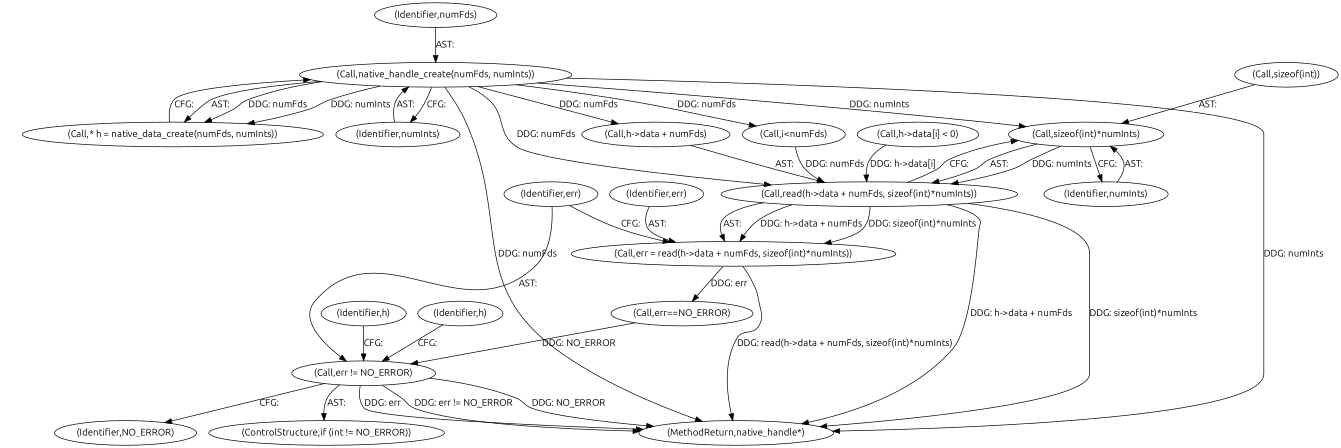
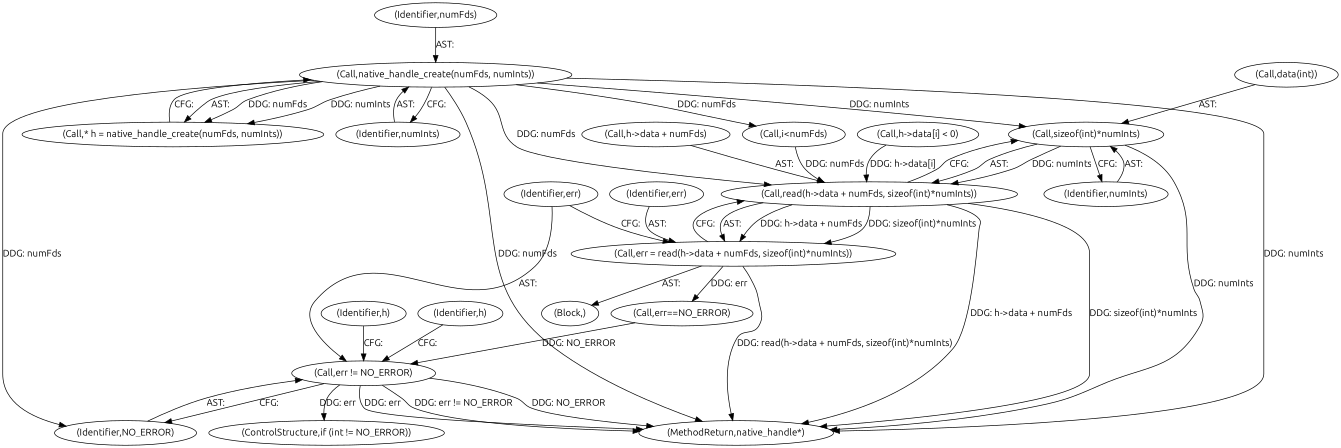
(1286, 75) -> (1286, 75)
(544, 104) -> (3, 134)
(173, 134) -> (173, 134)
none -> (702, 214)
none -> (570, 314)
none -> (1130, 374)
none -> (220, 394)
(338, 403) -> (338, 403)
